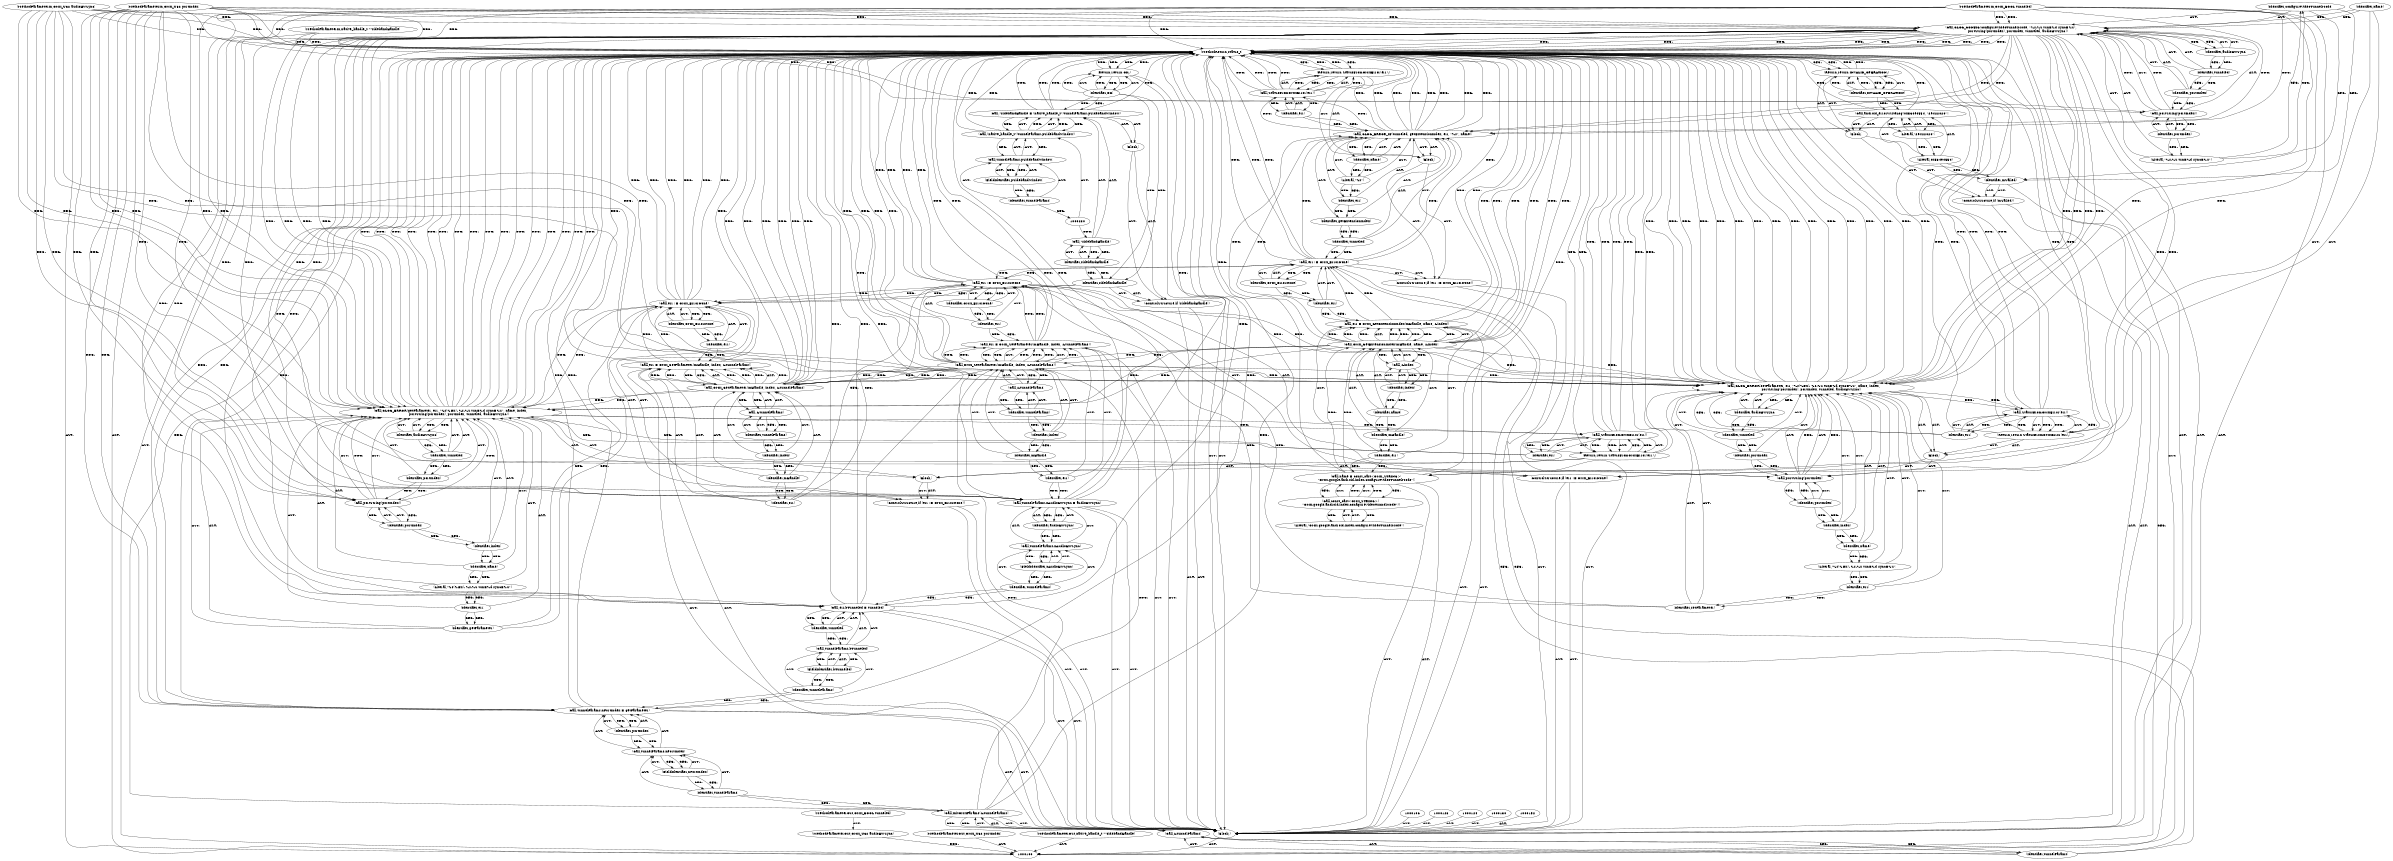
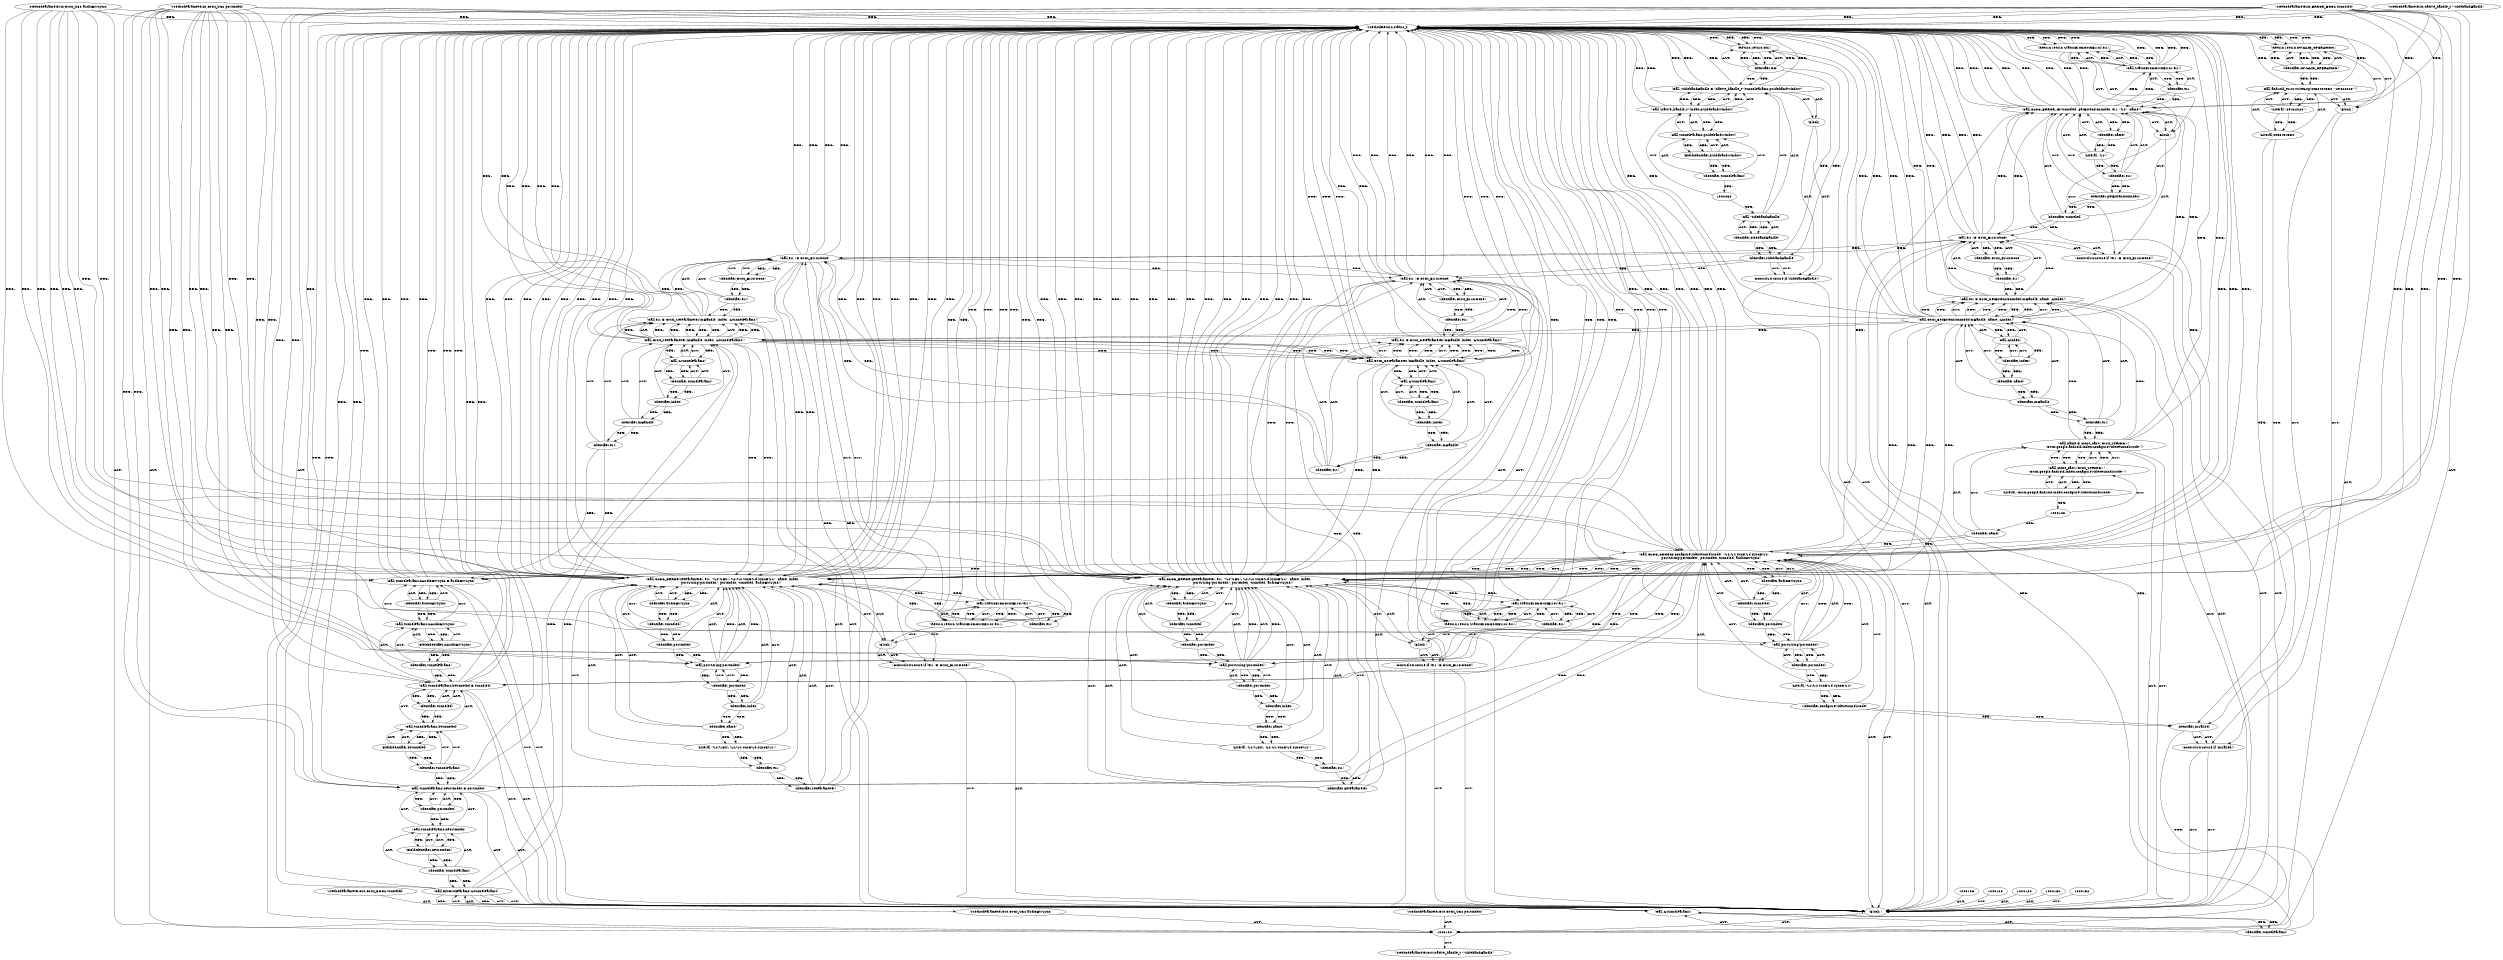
(1995, 7) -> (2314, 7)
(1027, 134) -> (1692, 110)
(1088, 232) -> (1750, 207)
none -> (2058, 513)
(2162, 526) -> (2179, 830)
(857, 608) -> (455, 686)
(609, 711) -> (448, 789)
(955, 844) -> (1258, 922)
(1055, 844) -> (1445, 941)
